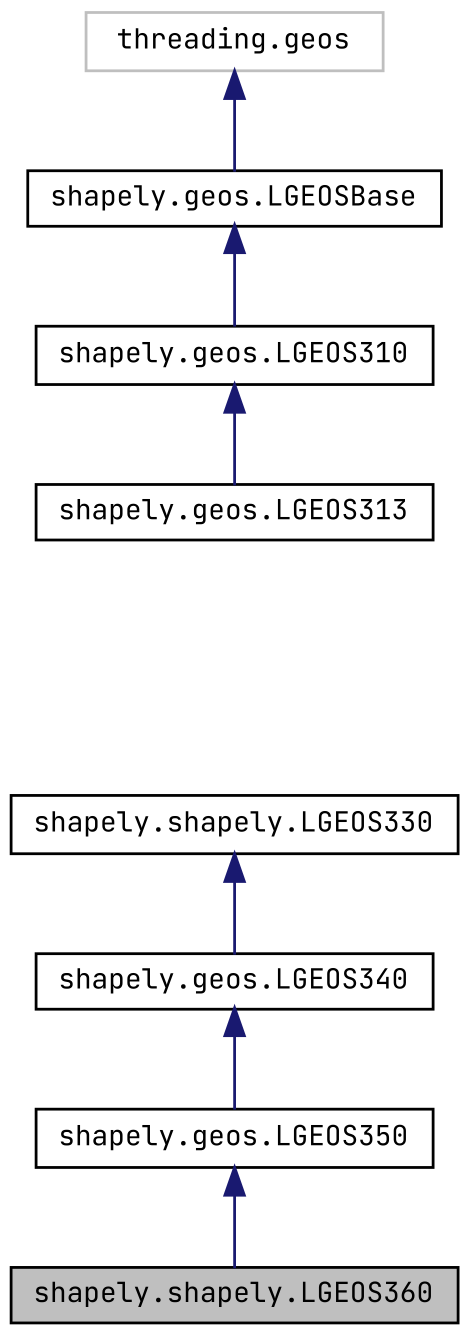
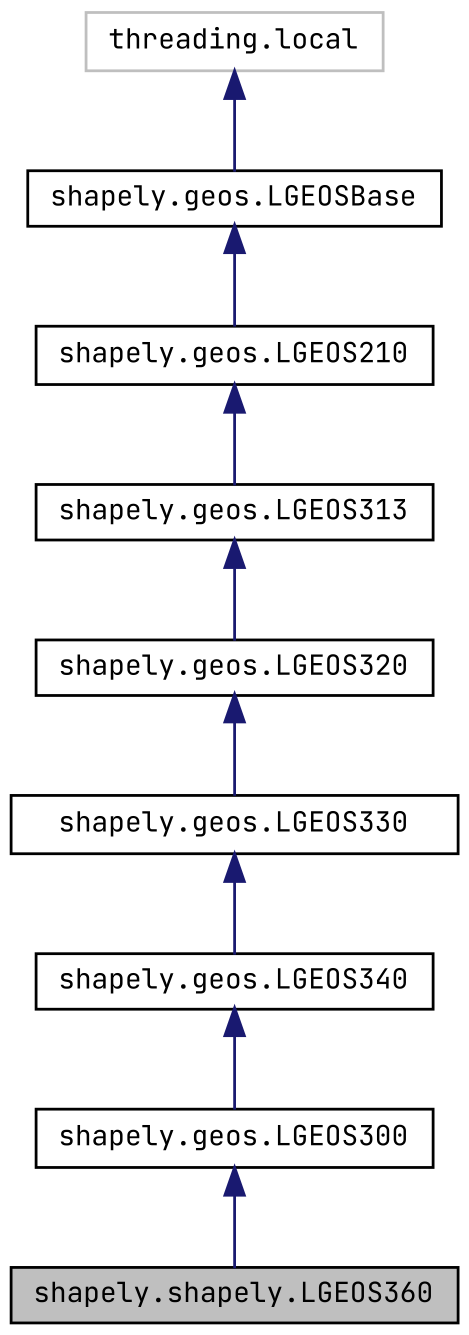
(235, 42) -> (235, 42)
(235, 355) -> (235, 355)
none -> (235, 668)
(235, 825) -> (235, 825)
(235, 1138) -> (235, 1138)
